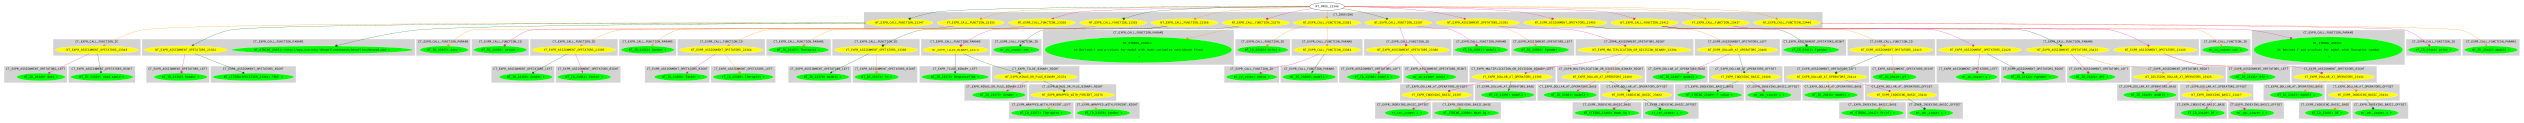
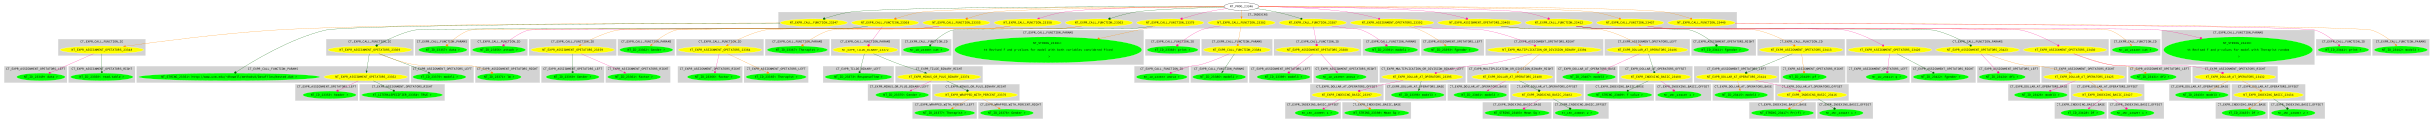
(528, 24) -> (368, 62)
(1286, 33) -> (1198, 31)
(2179, 77) -> (2084, 77)
